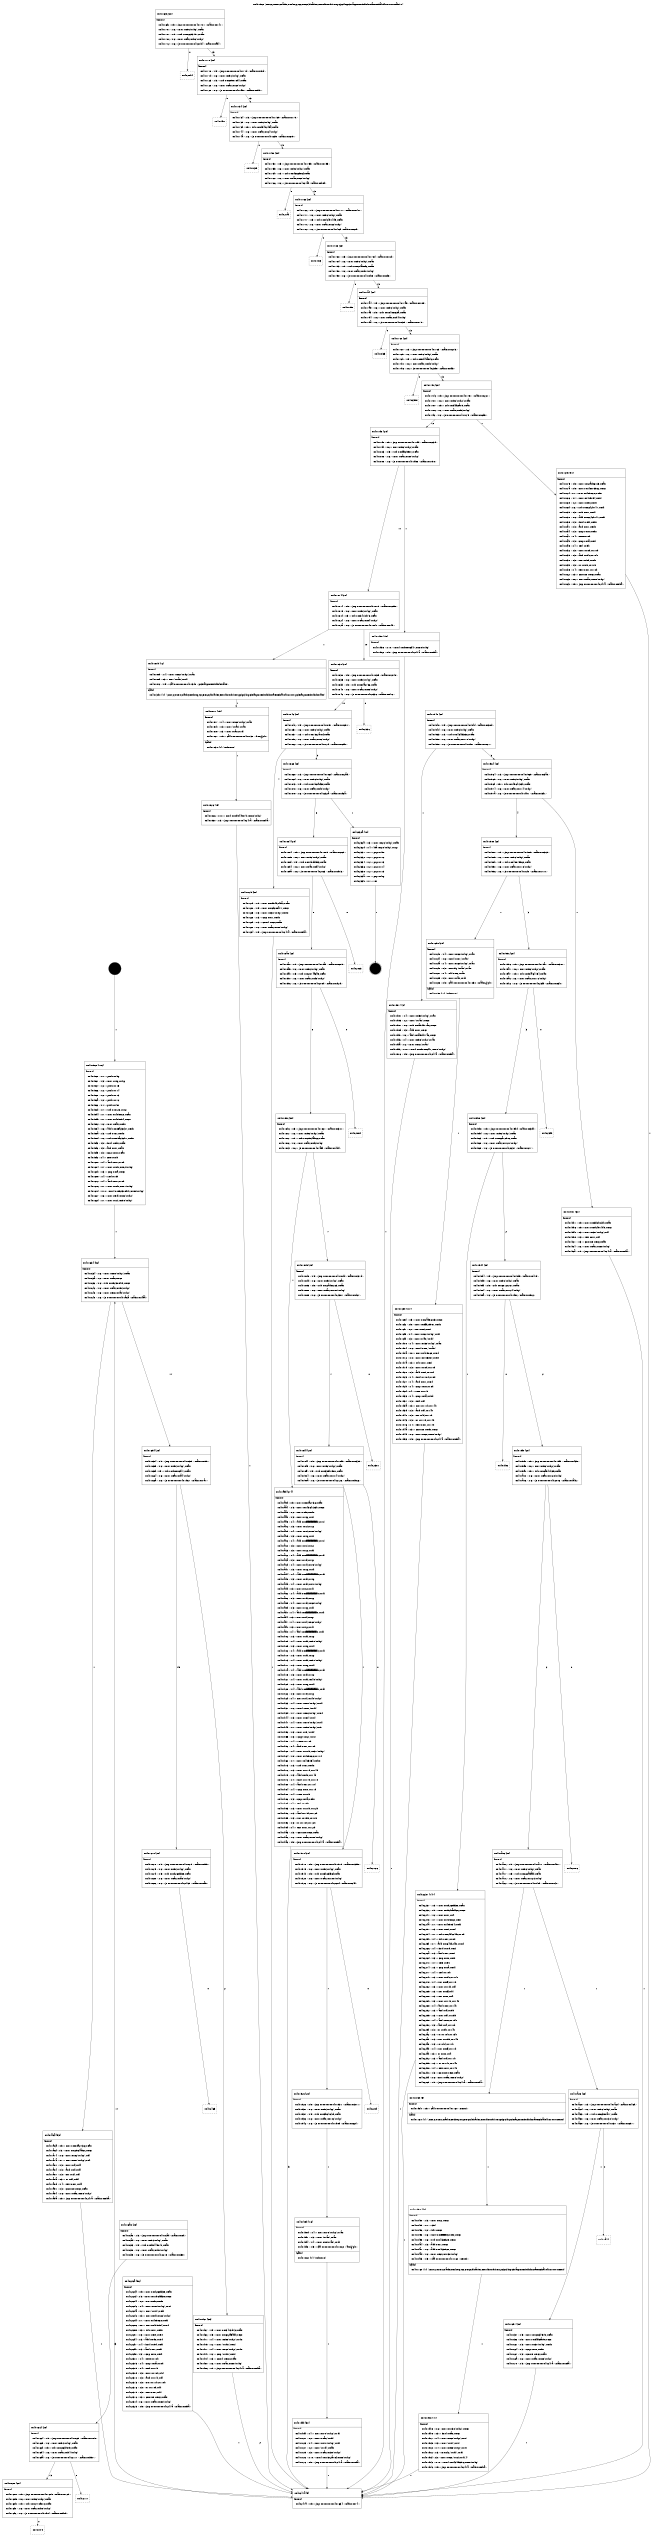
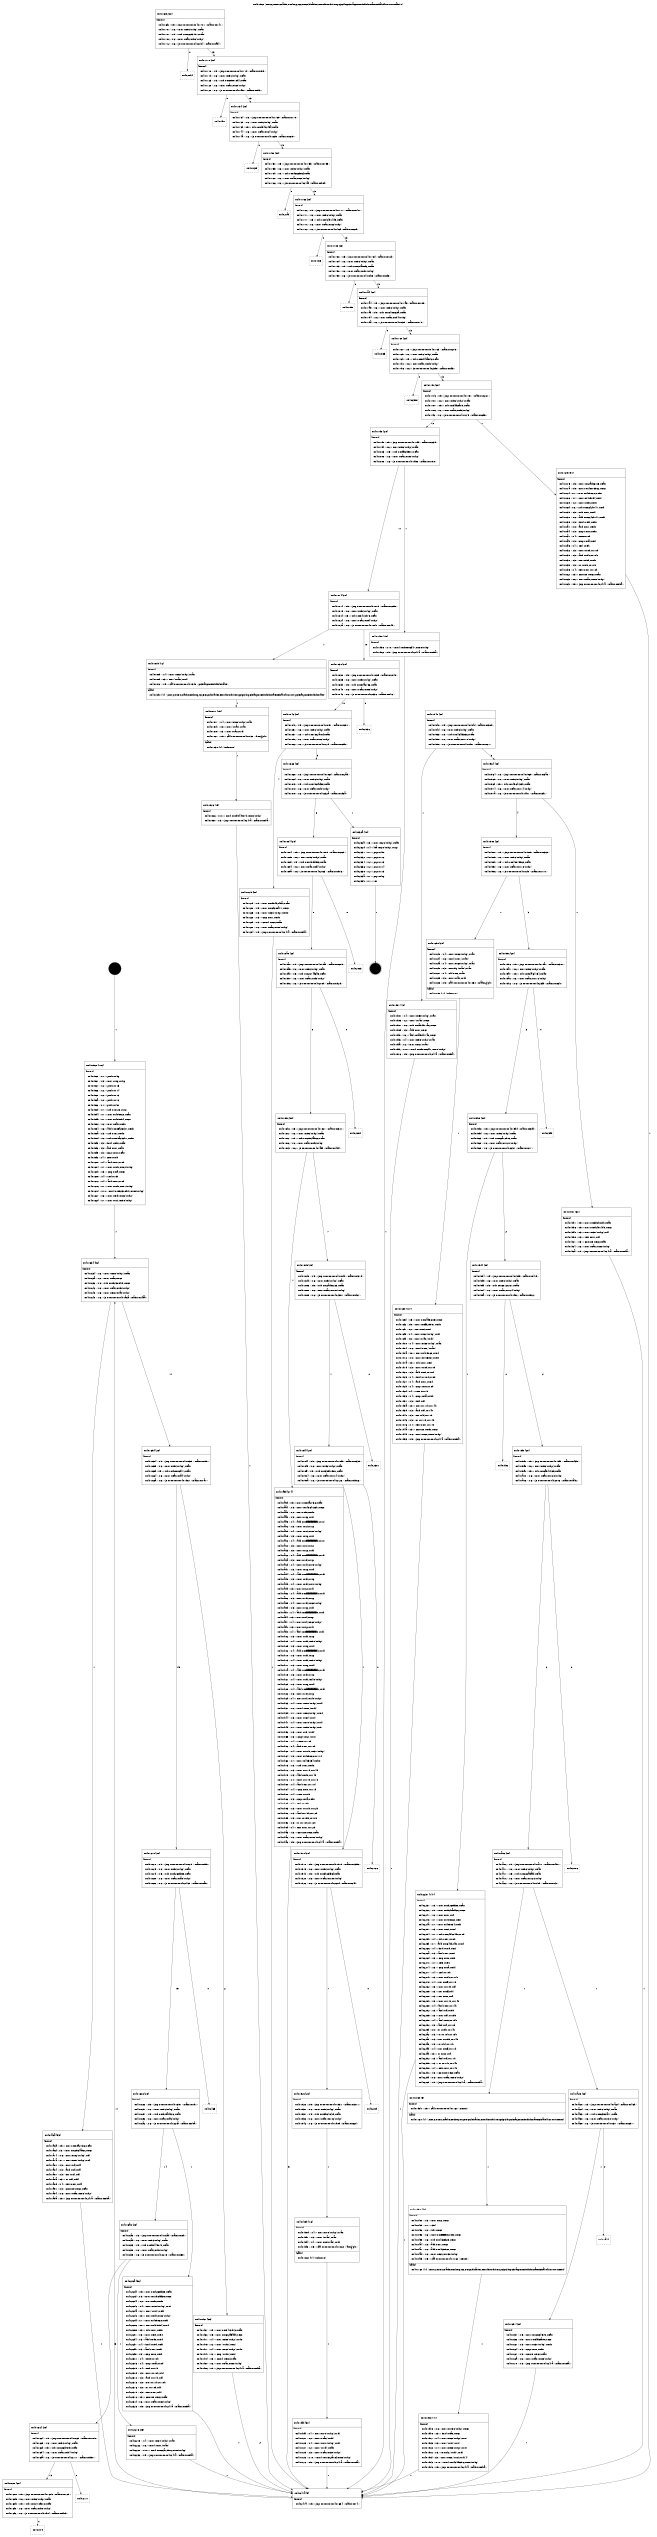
none -> (165, 2109)
none -> (161, 2443)
